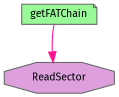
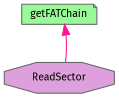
(52, 38) -> (66, 49)
